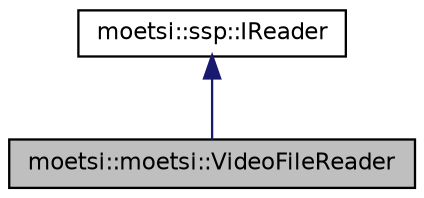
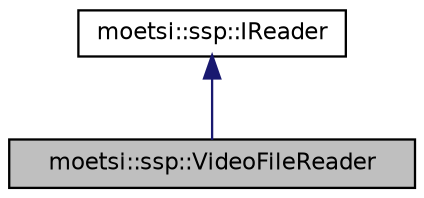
(212, 164) -> (212, 164)
